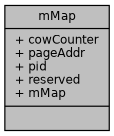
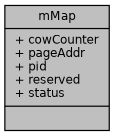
(41, 93) -> (40, 93)
